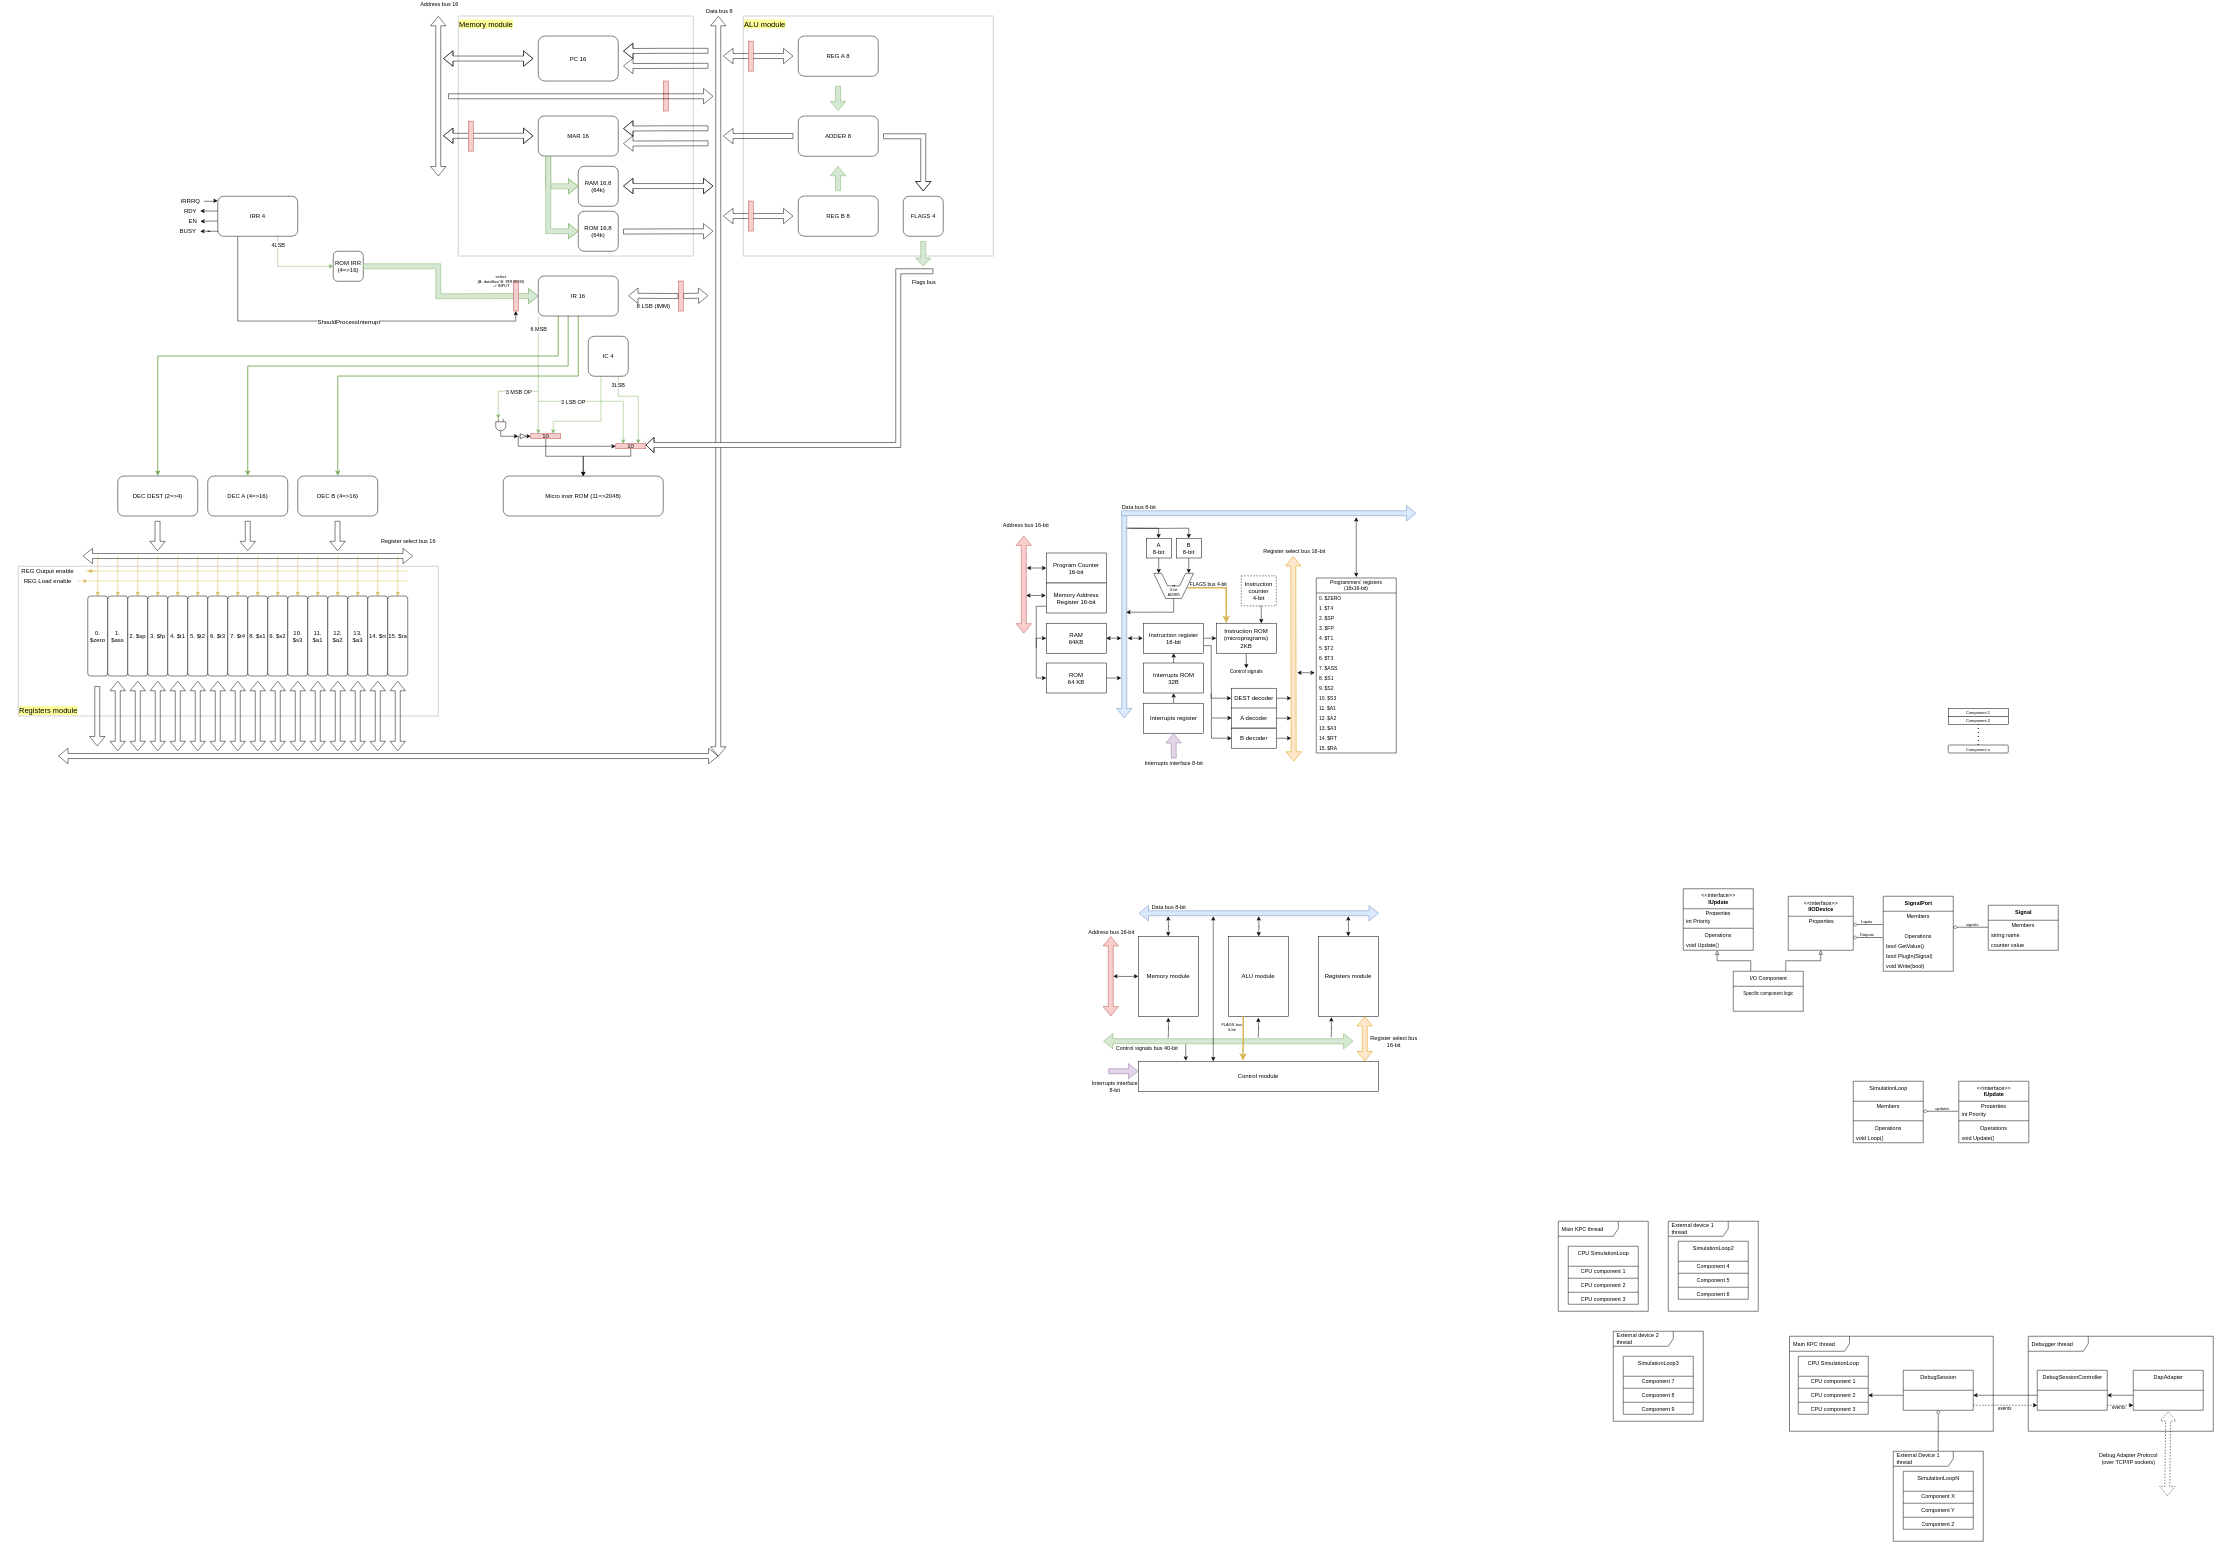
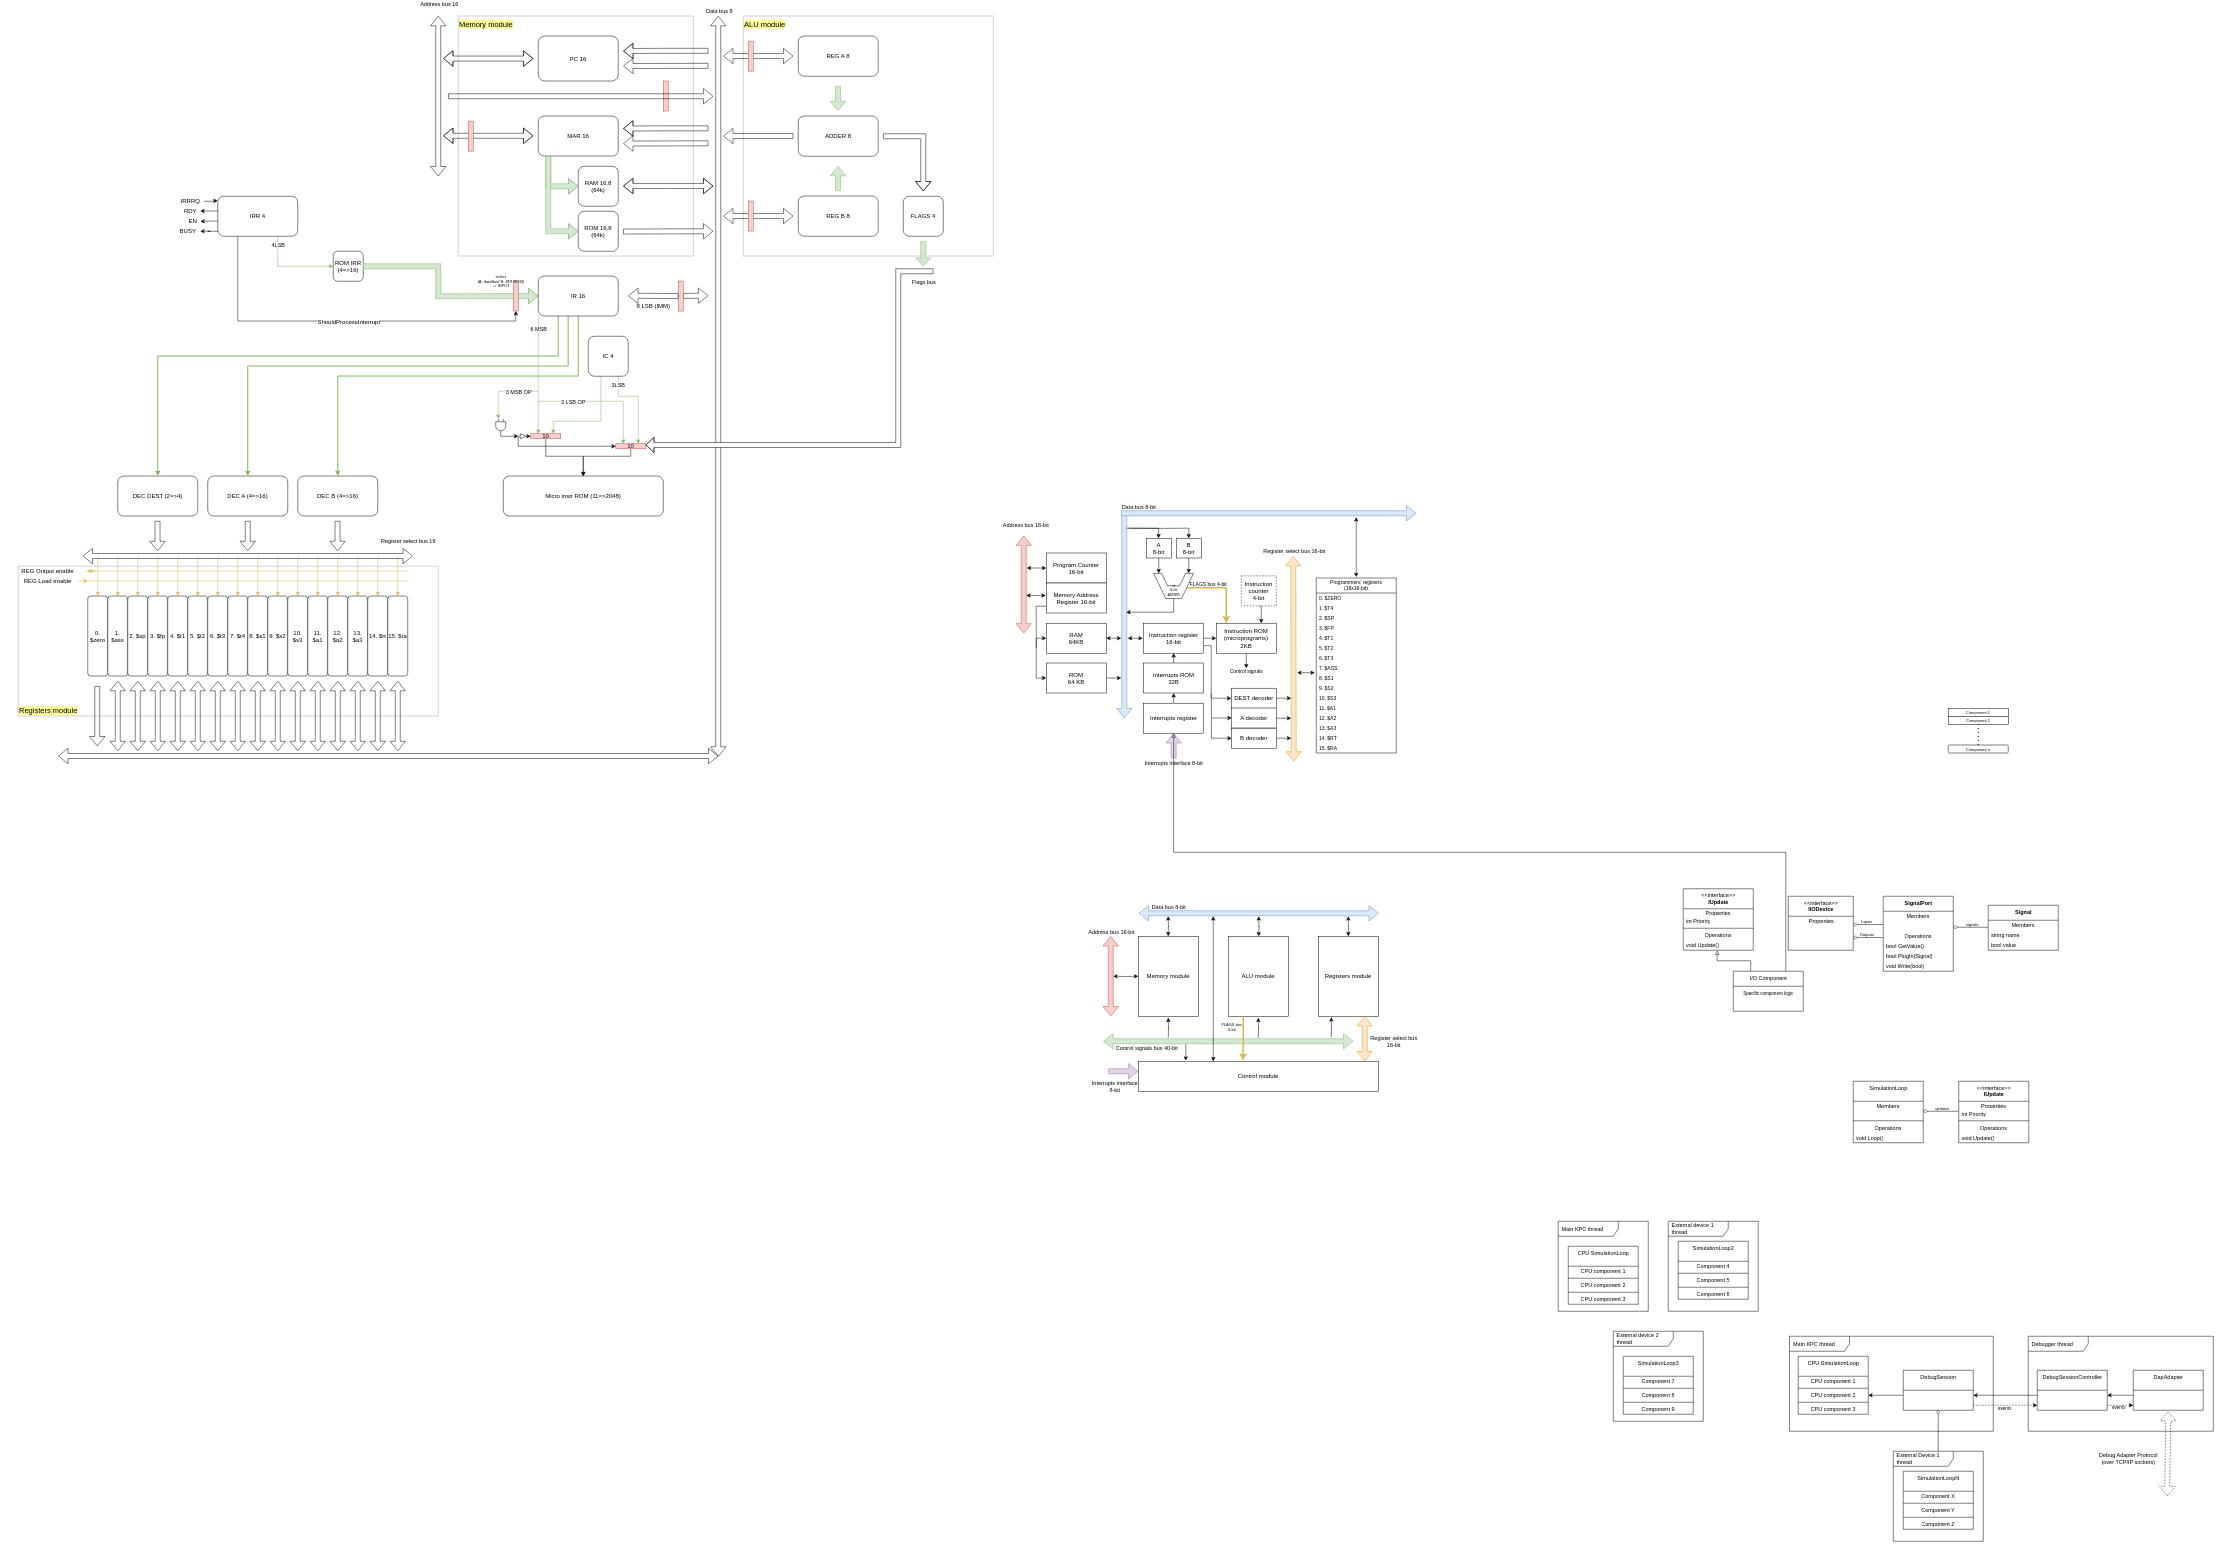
(2010, 945) -> (2005, 945)
(1806, 961) -> (1478, 852)
